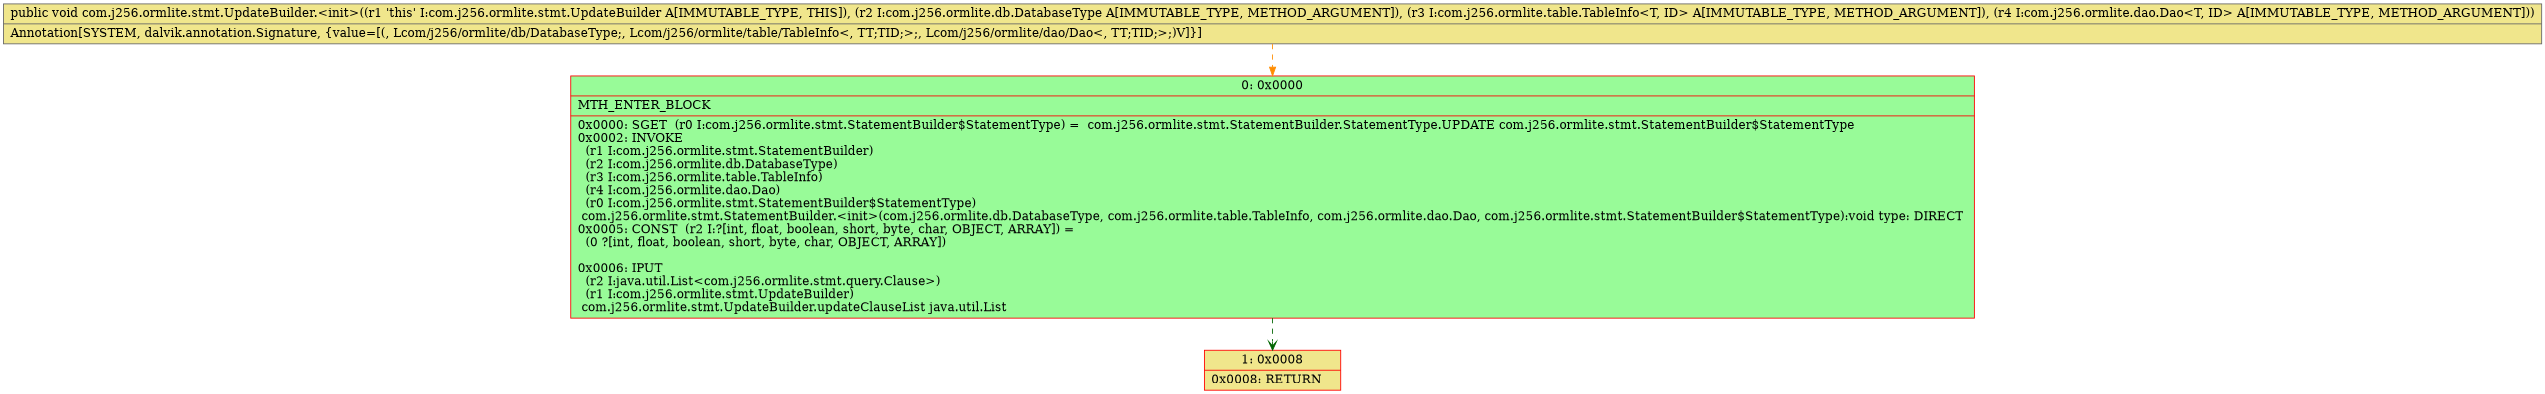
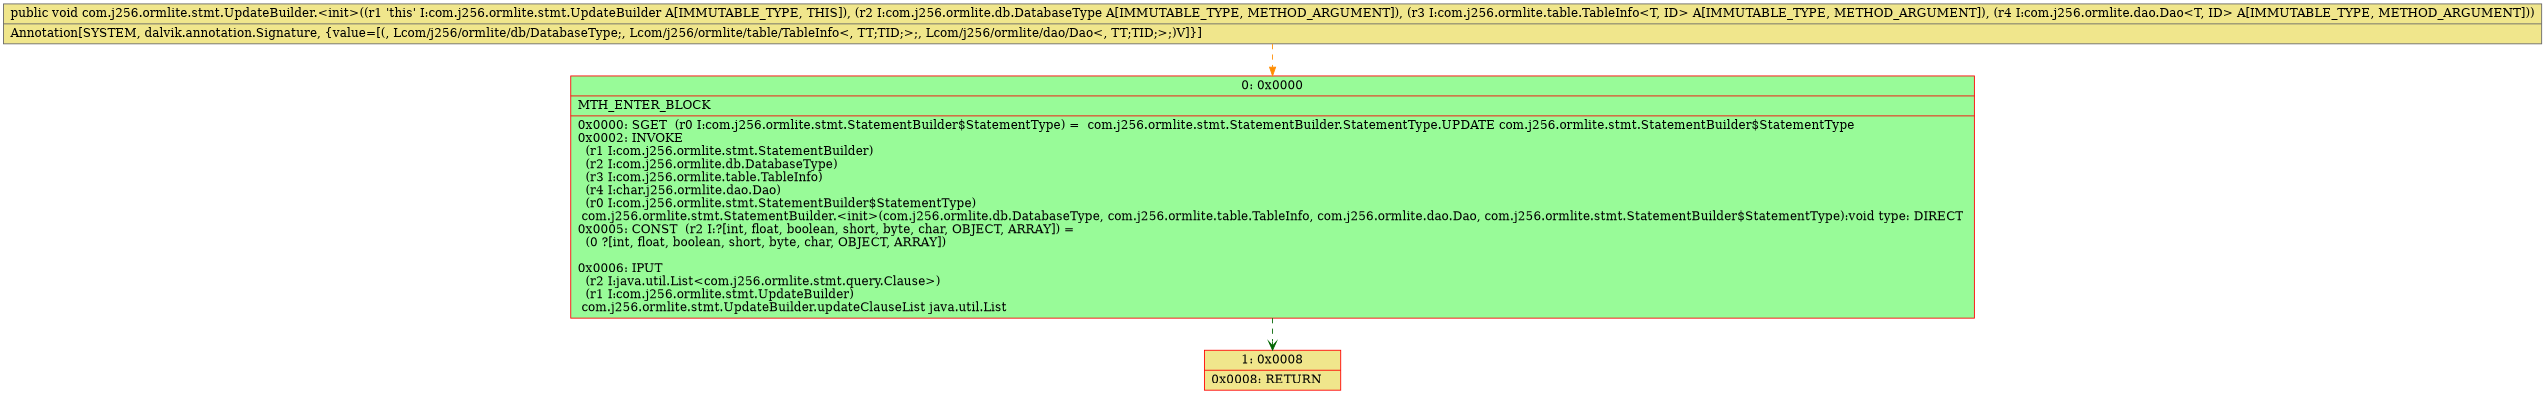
(679, 191) -> (680, 191)
